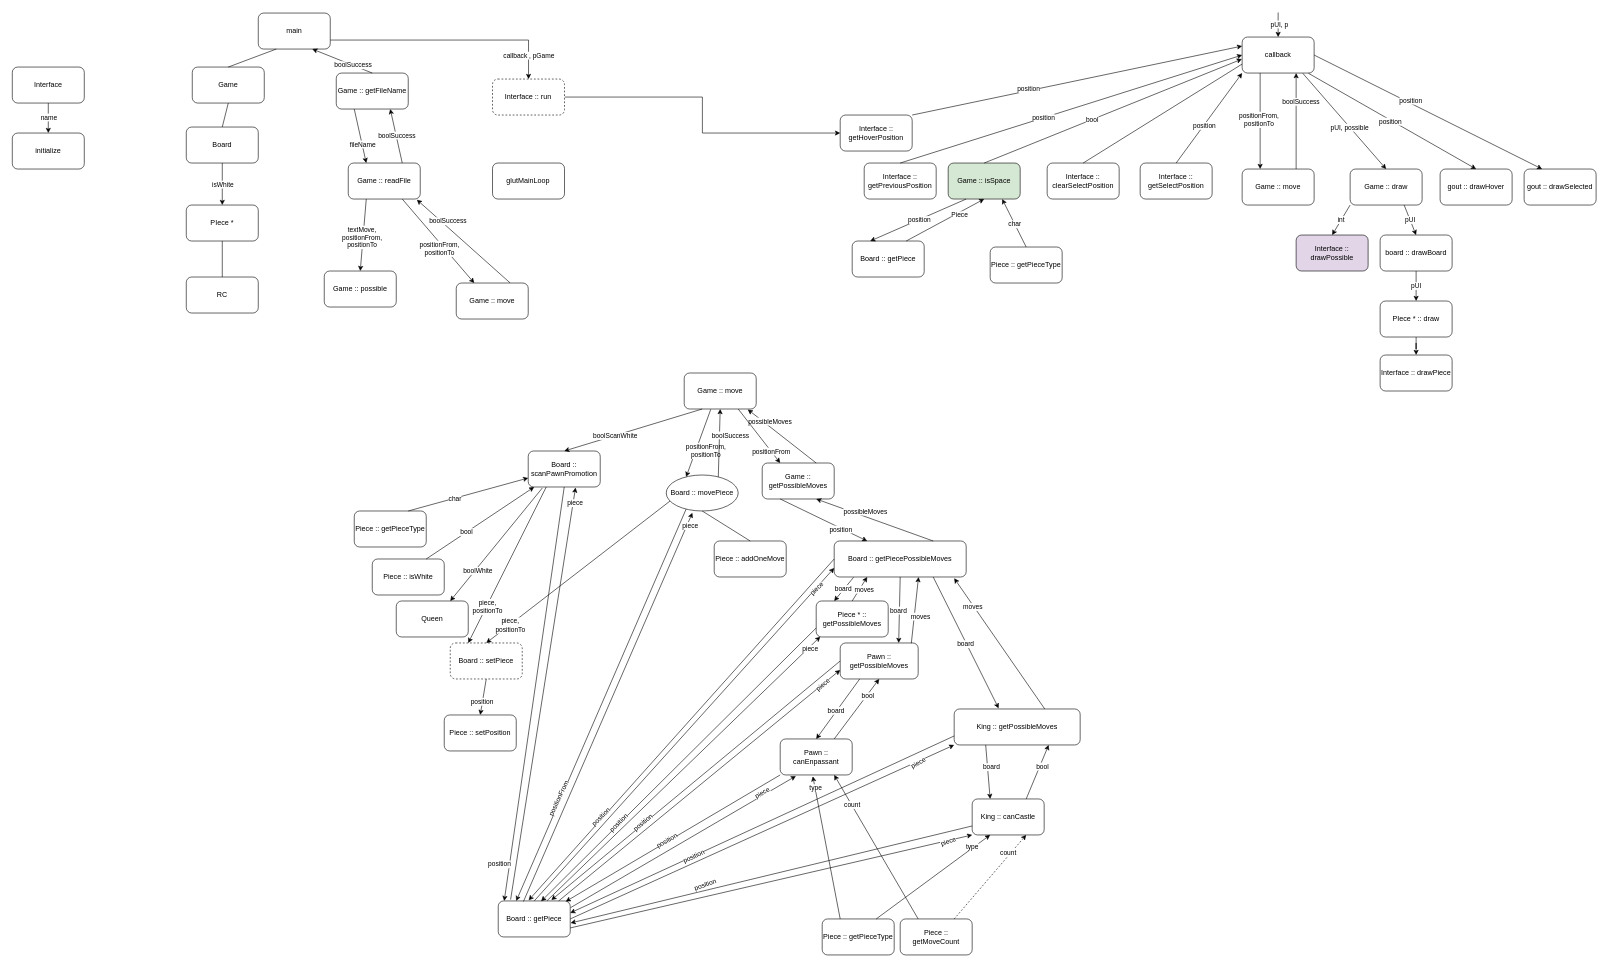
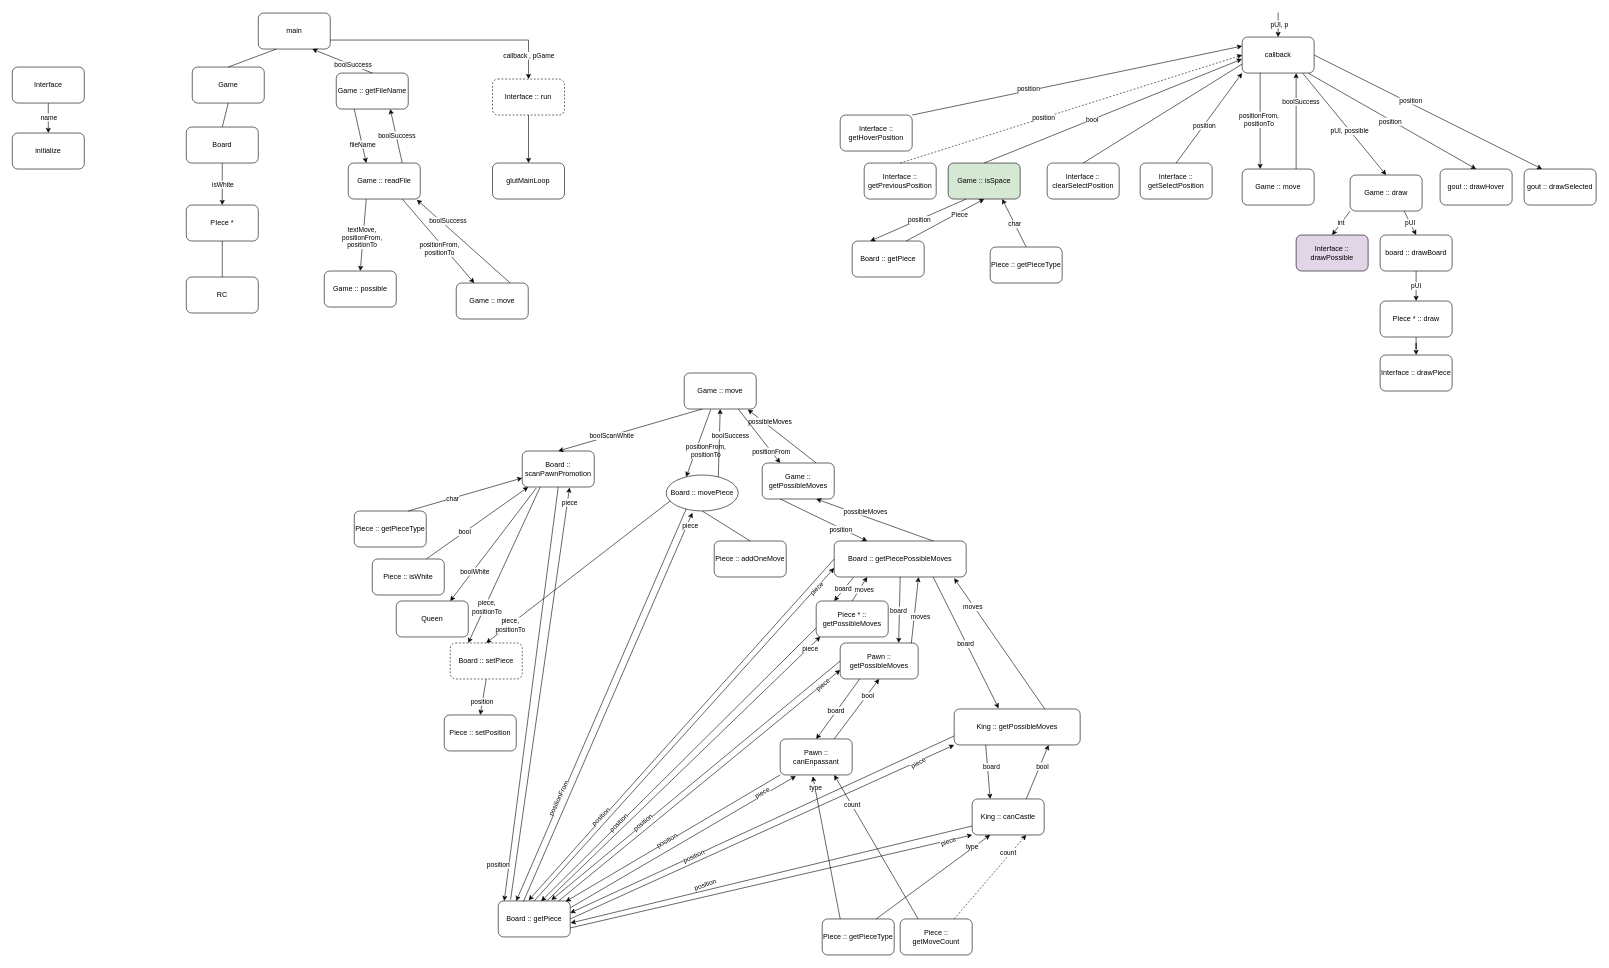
(1145, 86) -> (1145, 86)
(702, 115) -> (529, 137)
(1386, 187) -> (1386, 193)
(564, 469) -> (558, 469)
